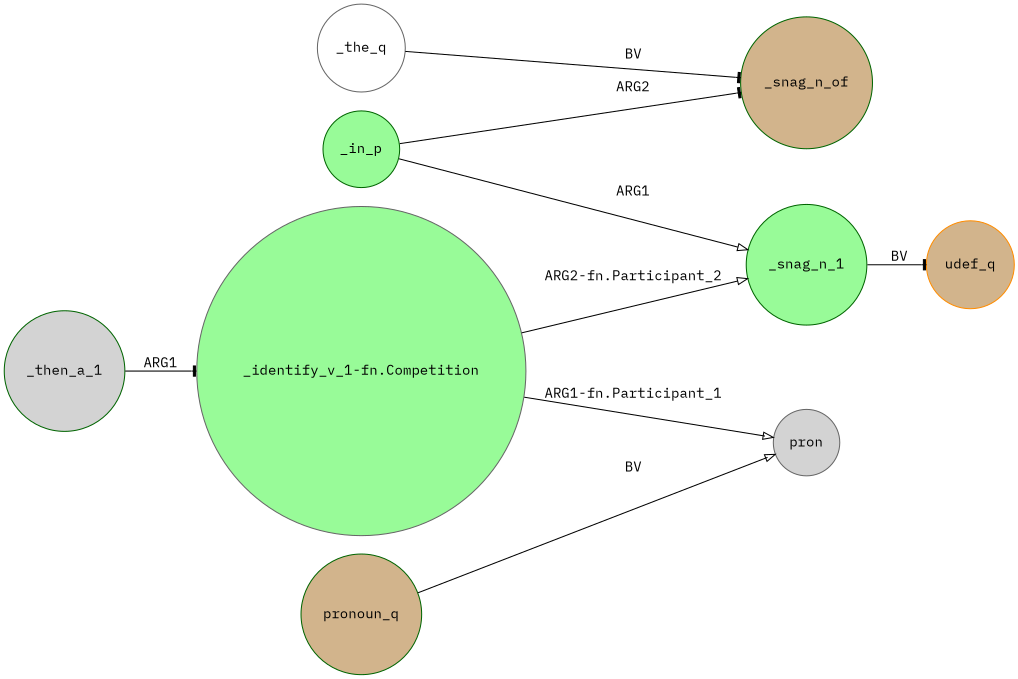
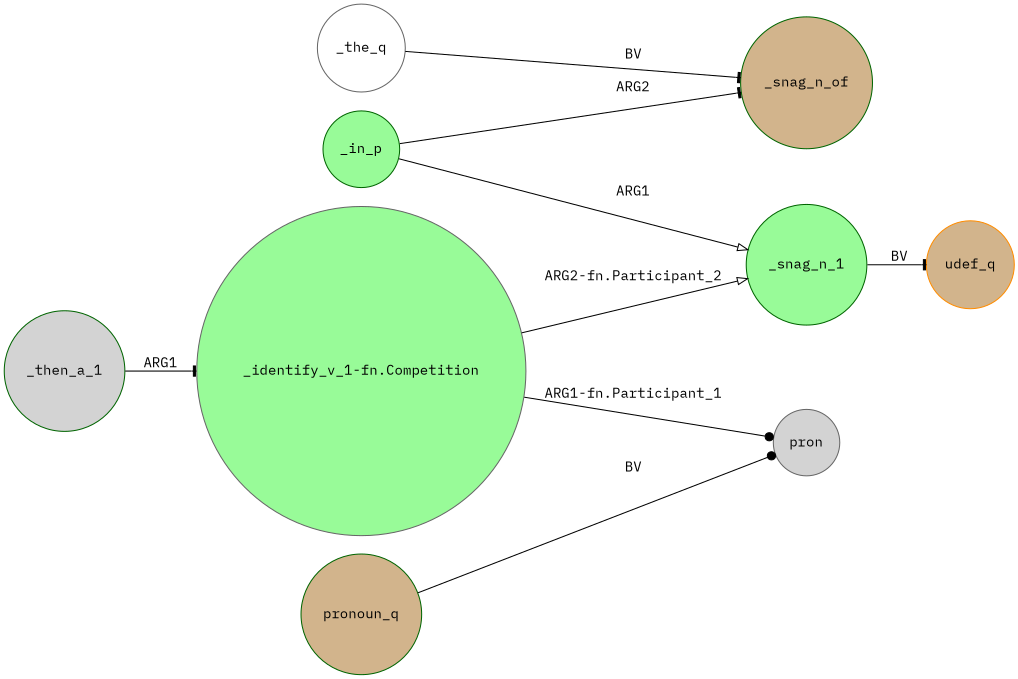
(645, 417) -> (645, 417)
(593, 525) -> (593, 525)
